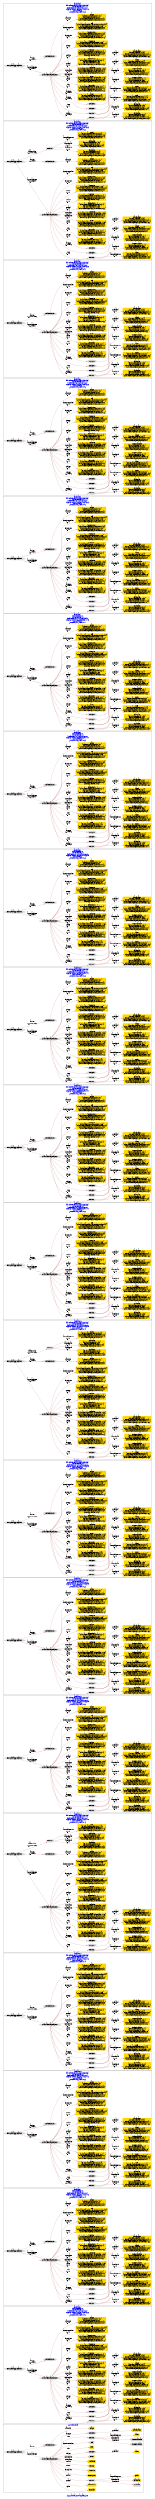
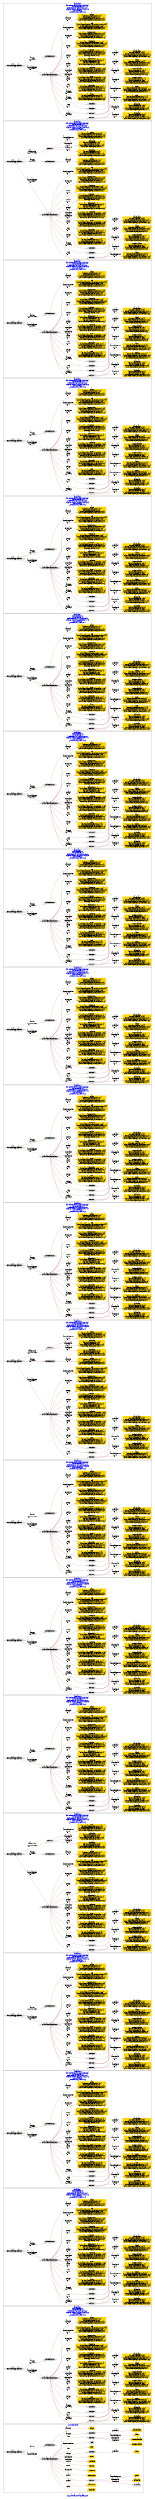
(137, 2440) -> (137, 2440)
(137, 2444) -> (137, 2444)
